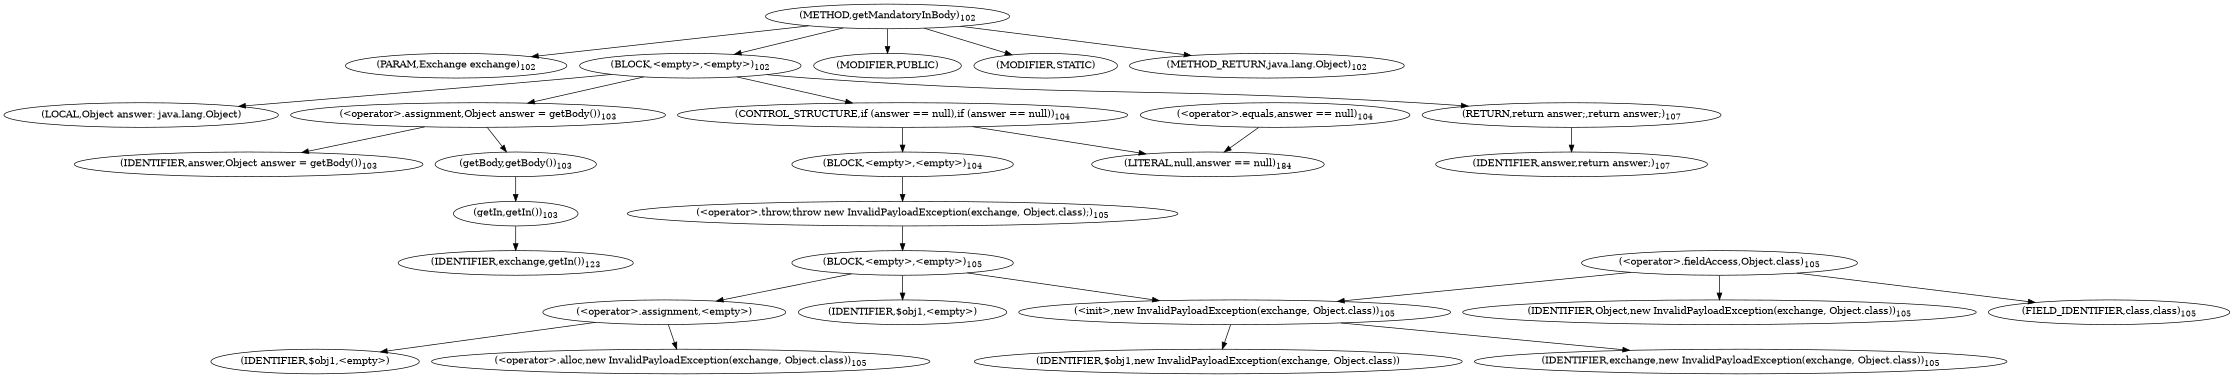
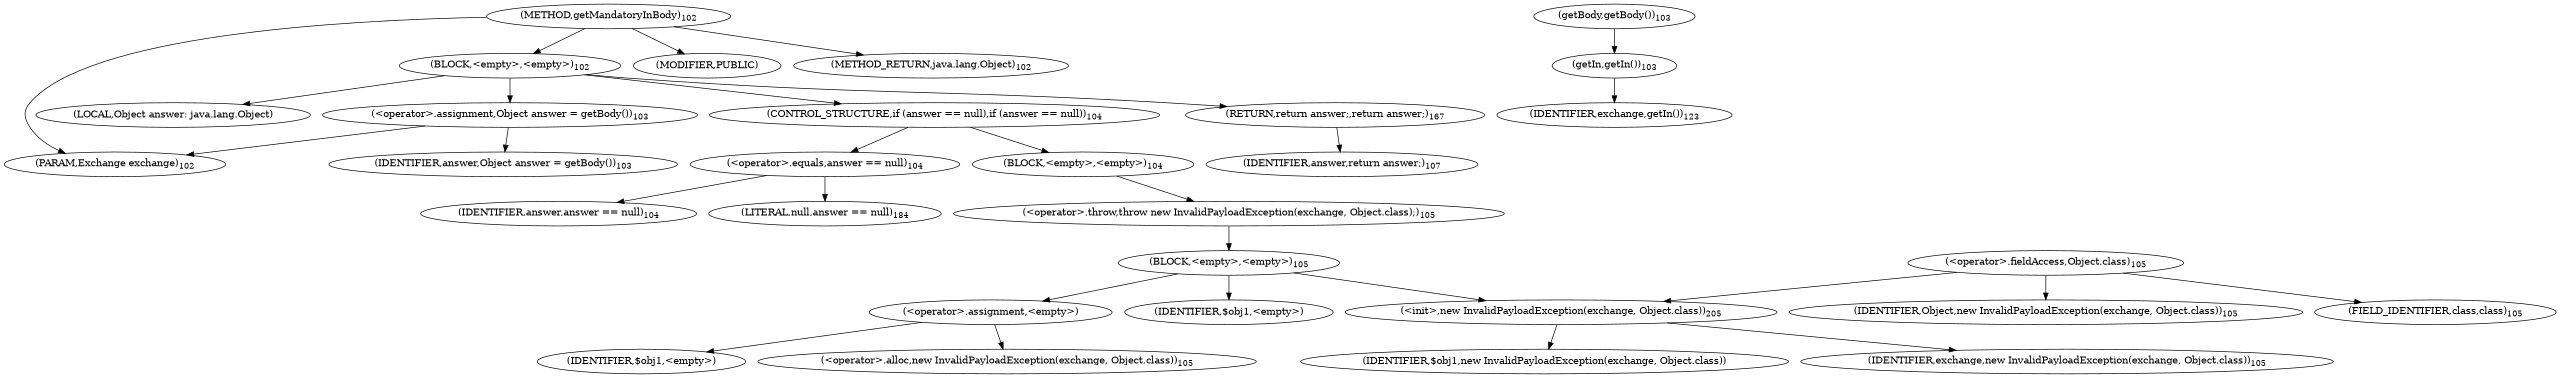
(1046, 66) -> none
(1673, 114) -> (1437, 114)
(495, 137) -> (309, 140)
(1056, 140) -> (883, 138)
none -> (559, 214)
(1387, 311) -> (1714, 311)
